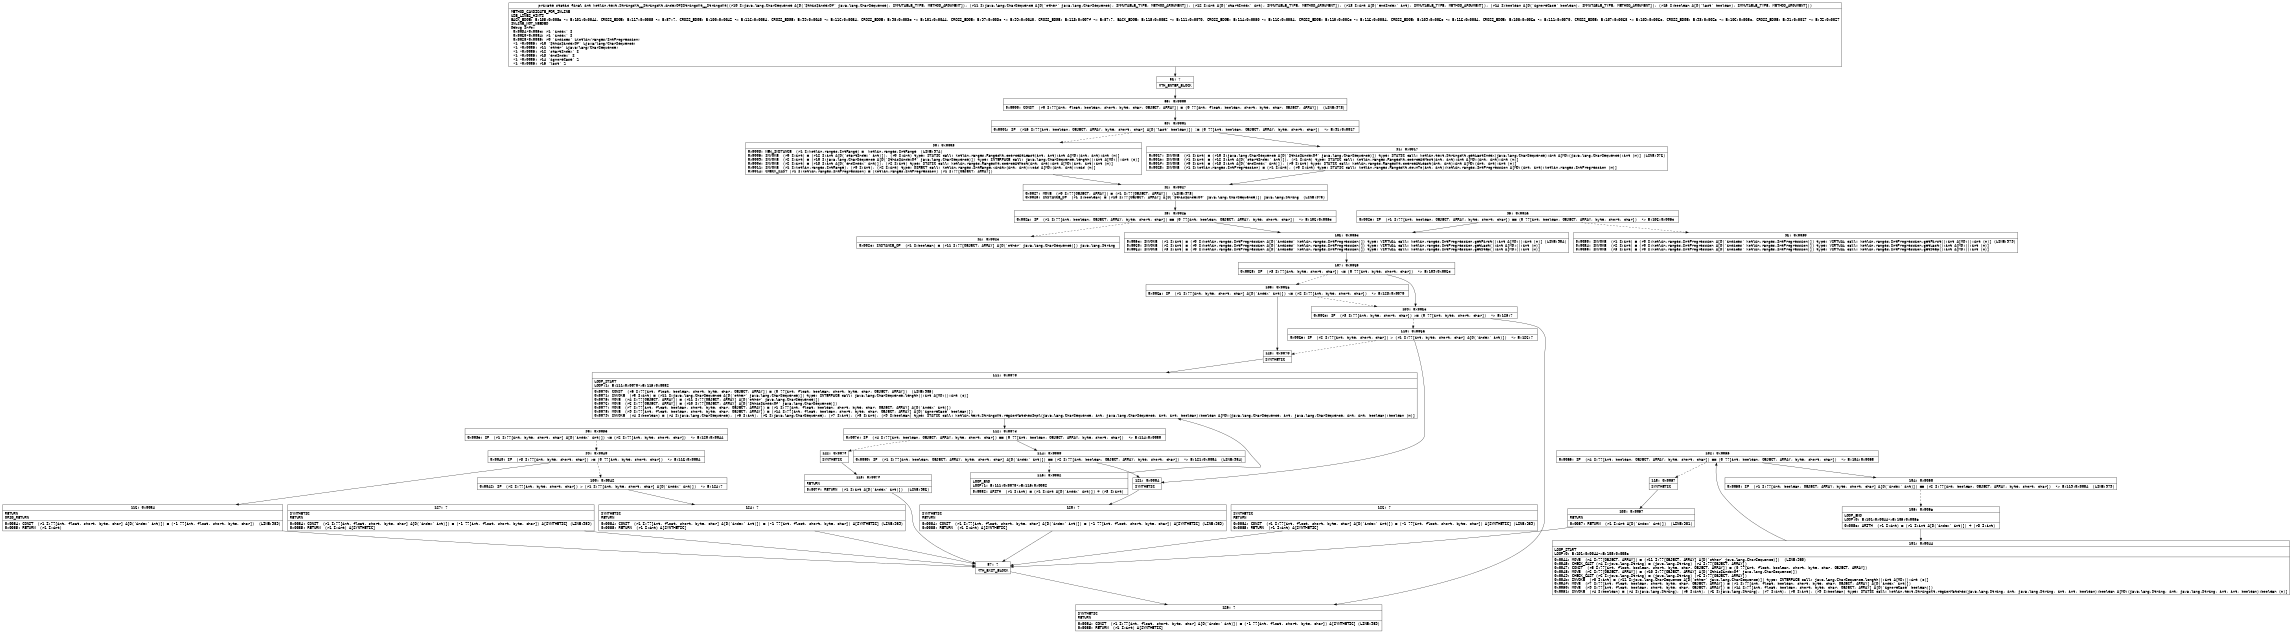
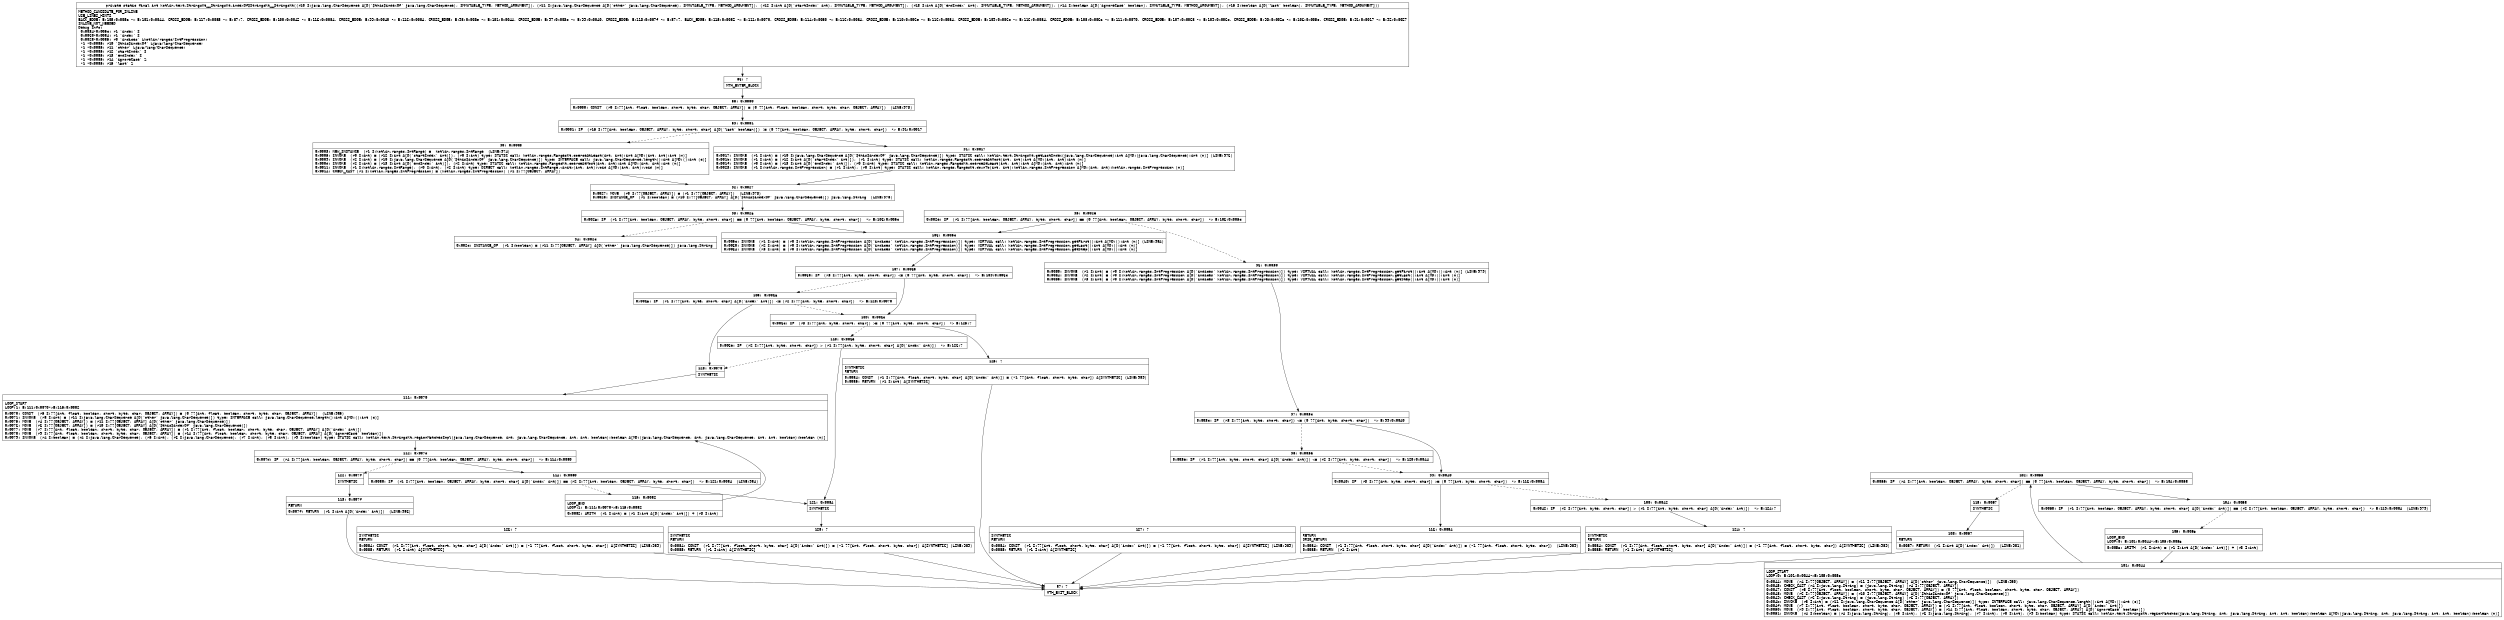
none -> (1302, 418)
(1088, 588) -> (982, 502)
